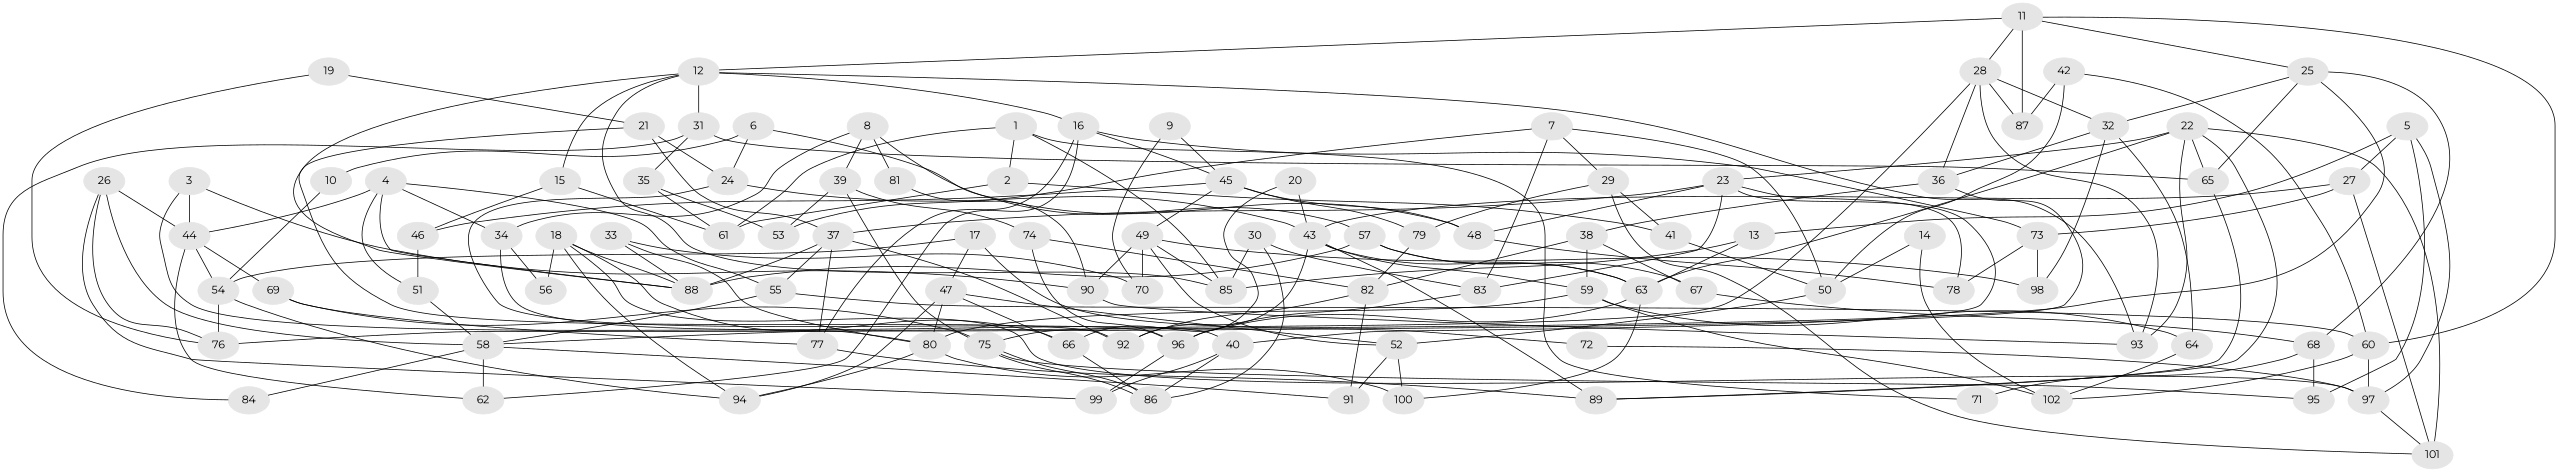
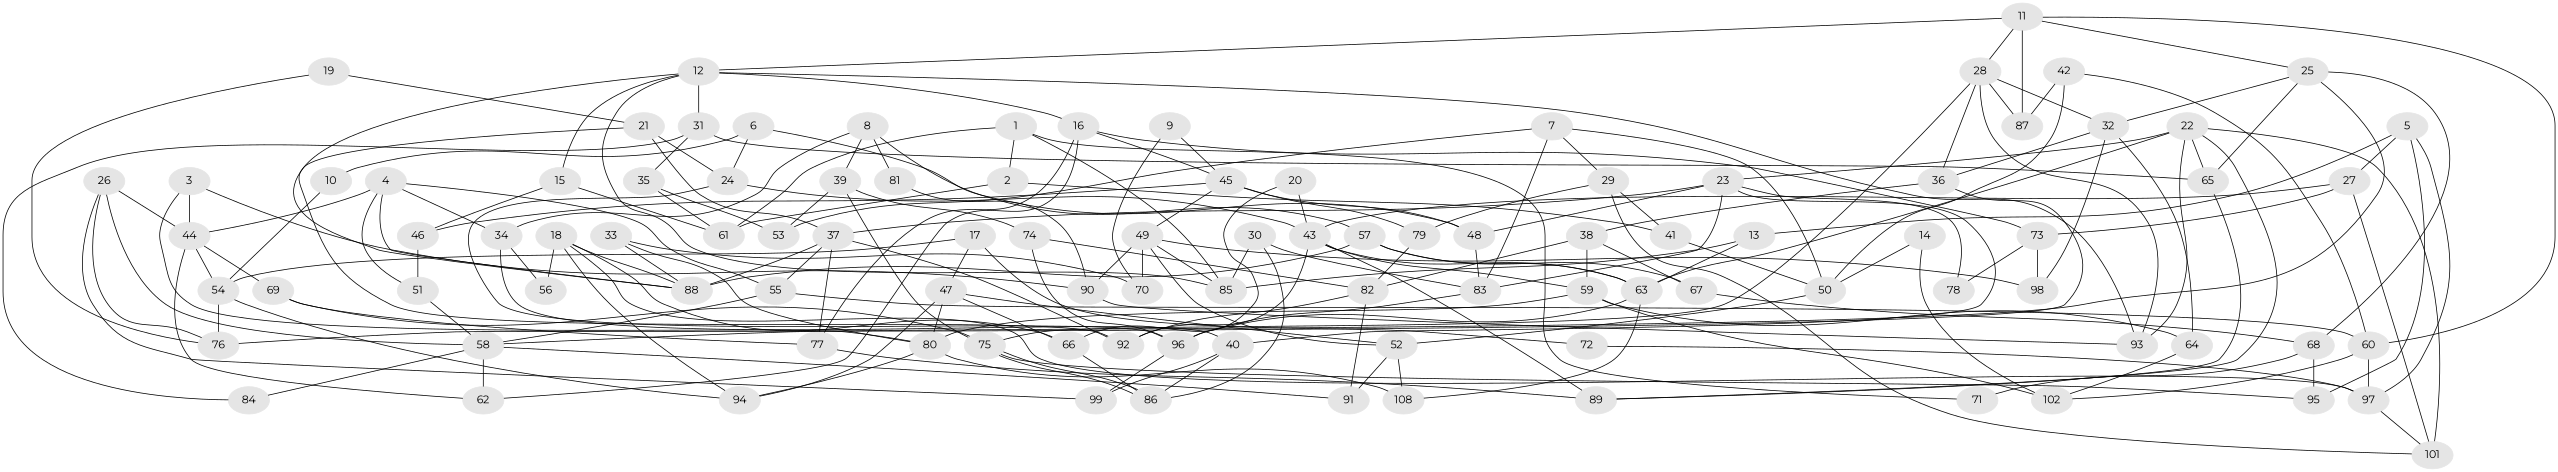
(1736, 266) -> (1477, 263)
(1403, 400) -> (1403, 400)
